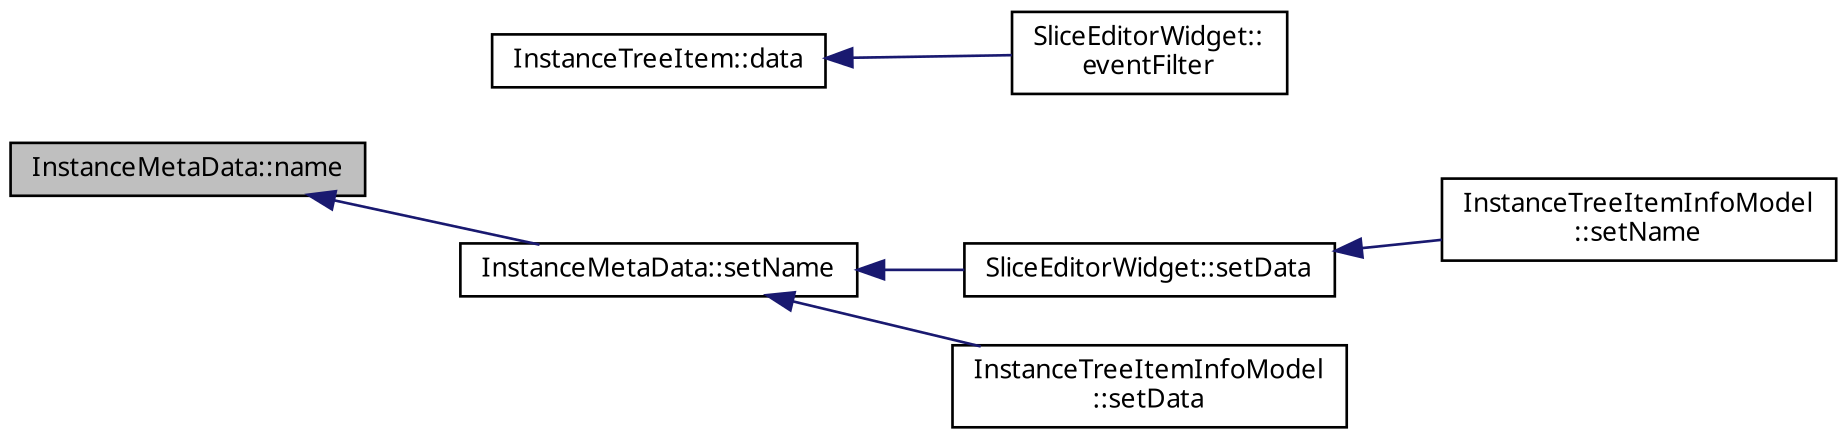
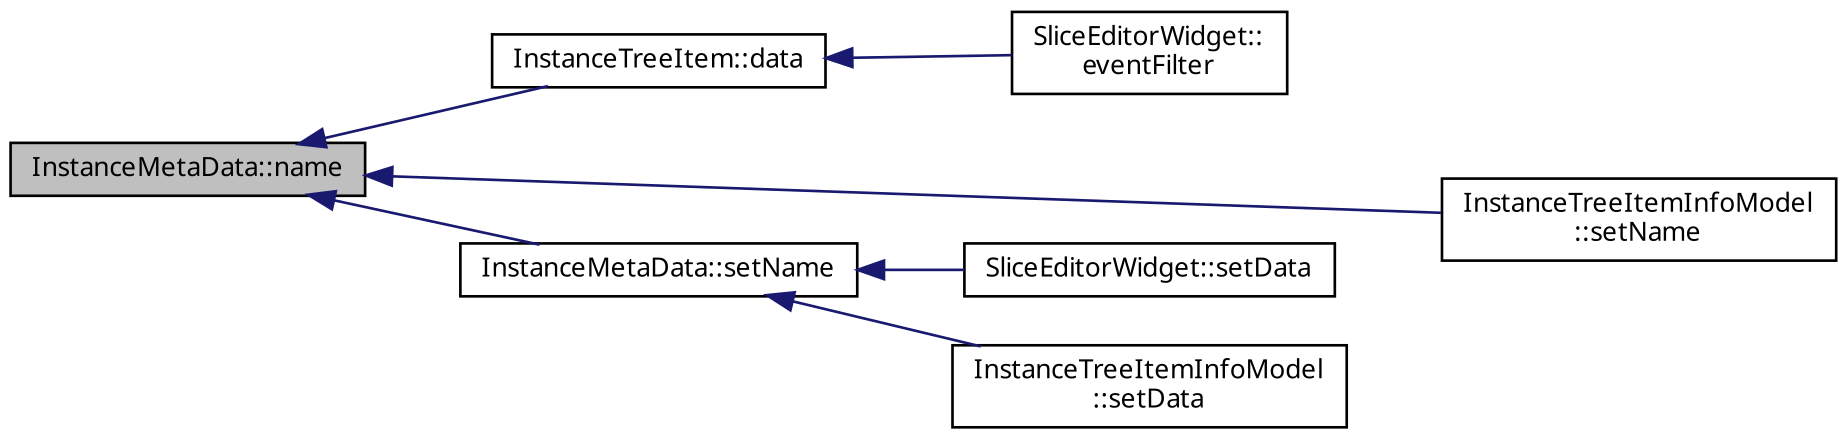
none -> (436, 112)
(1402, 244) -> (917, 195)
